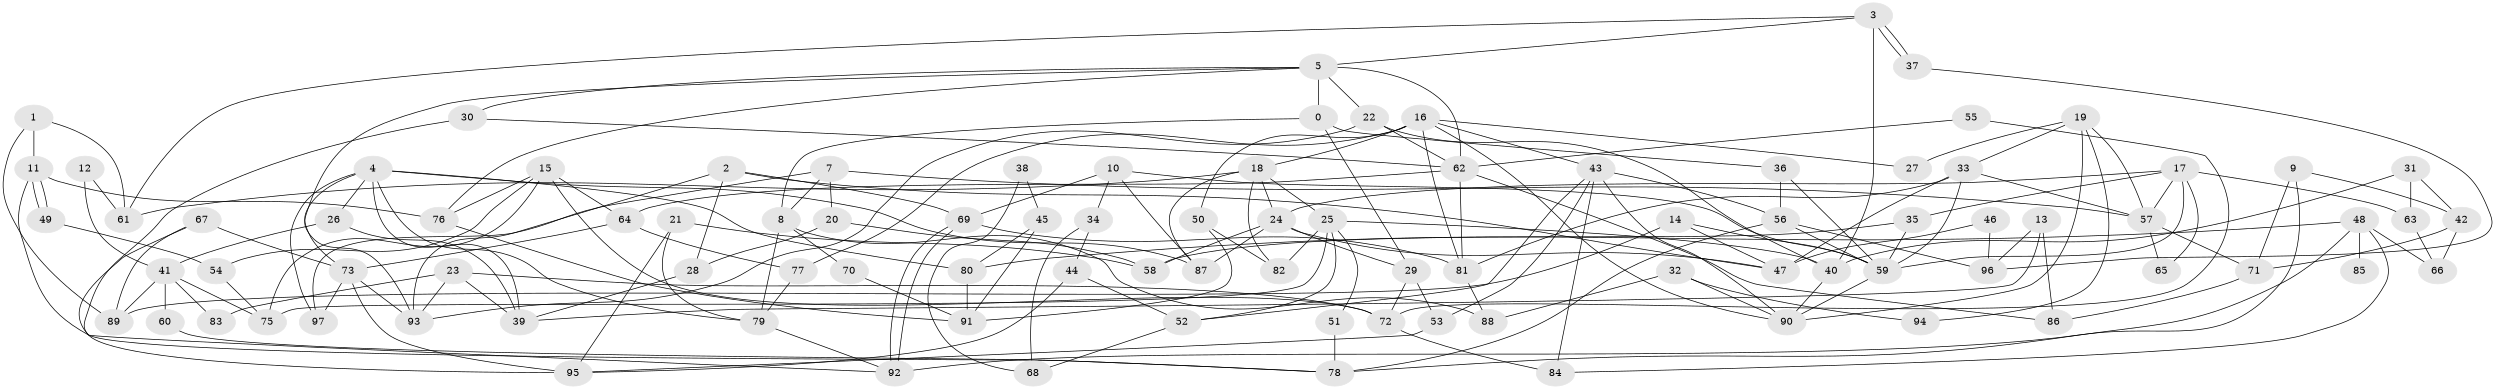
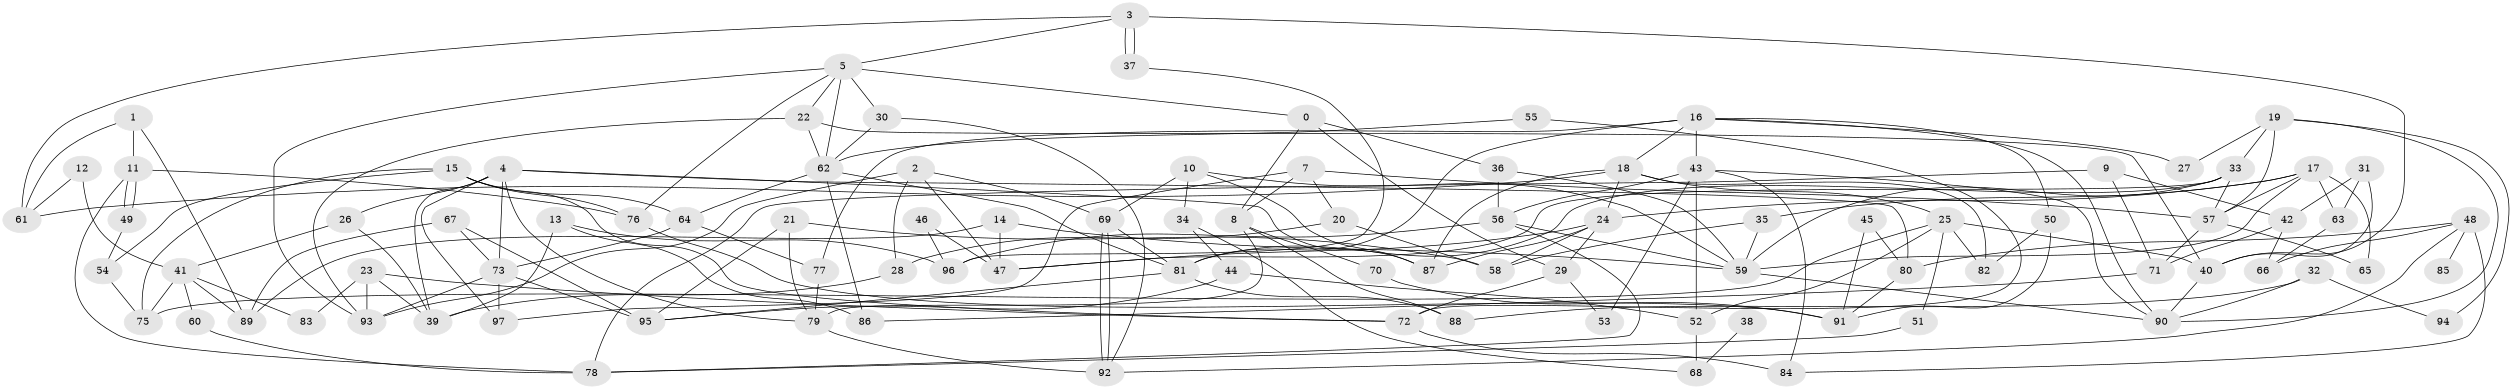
(1035, 200) -> none
(1008, 354) -> (1037, 285)
